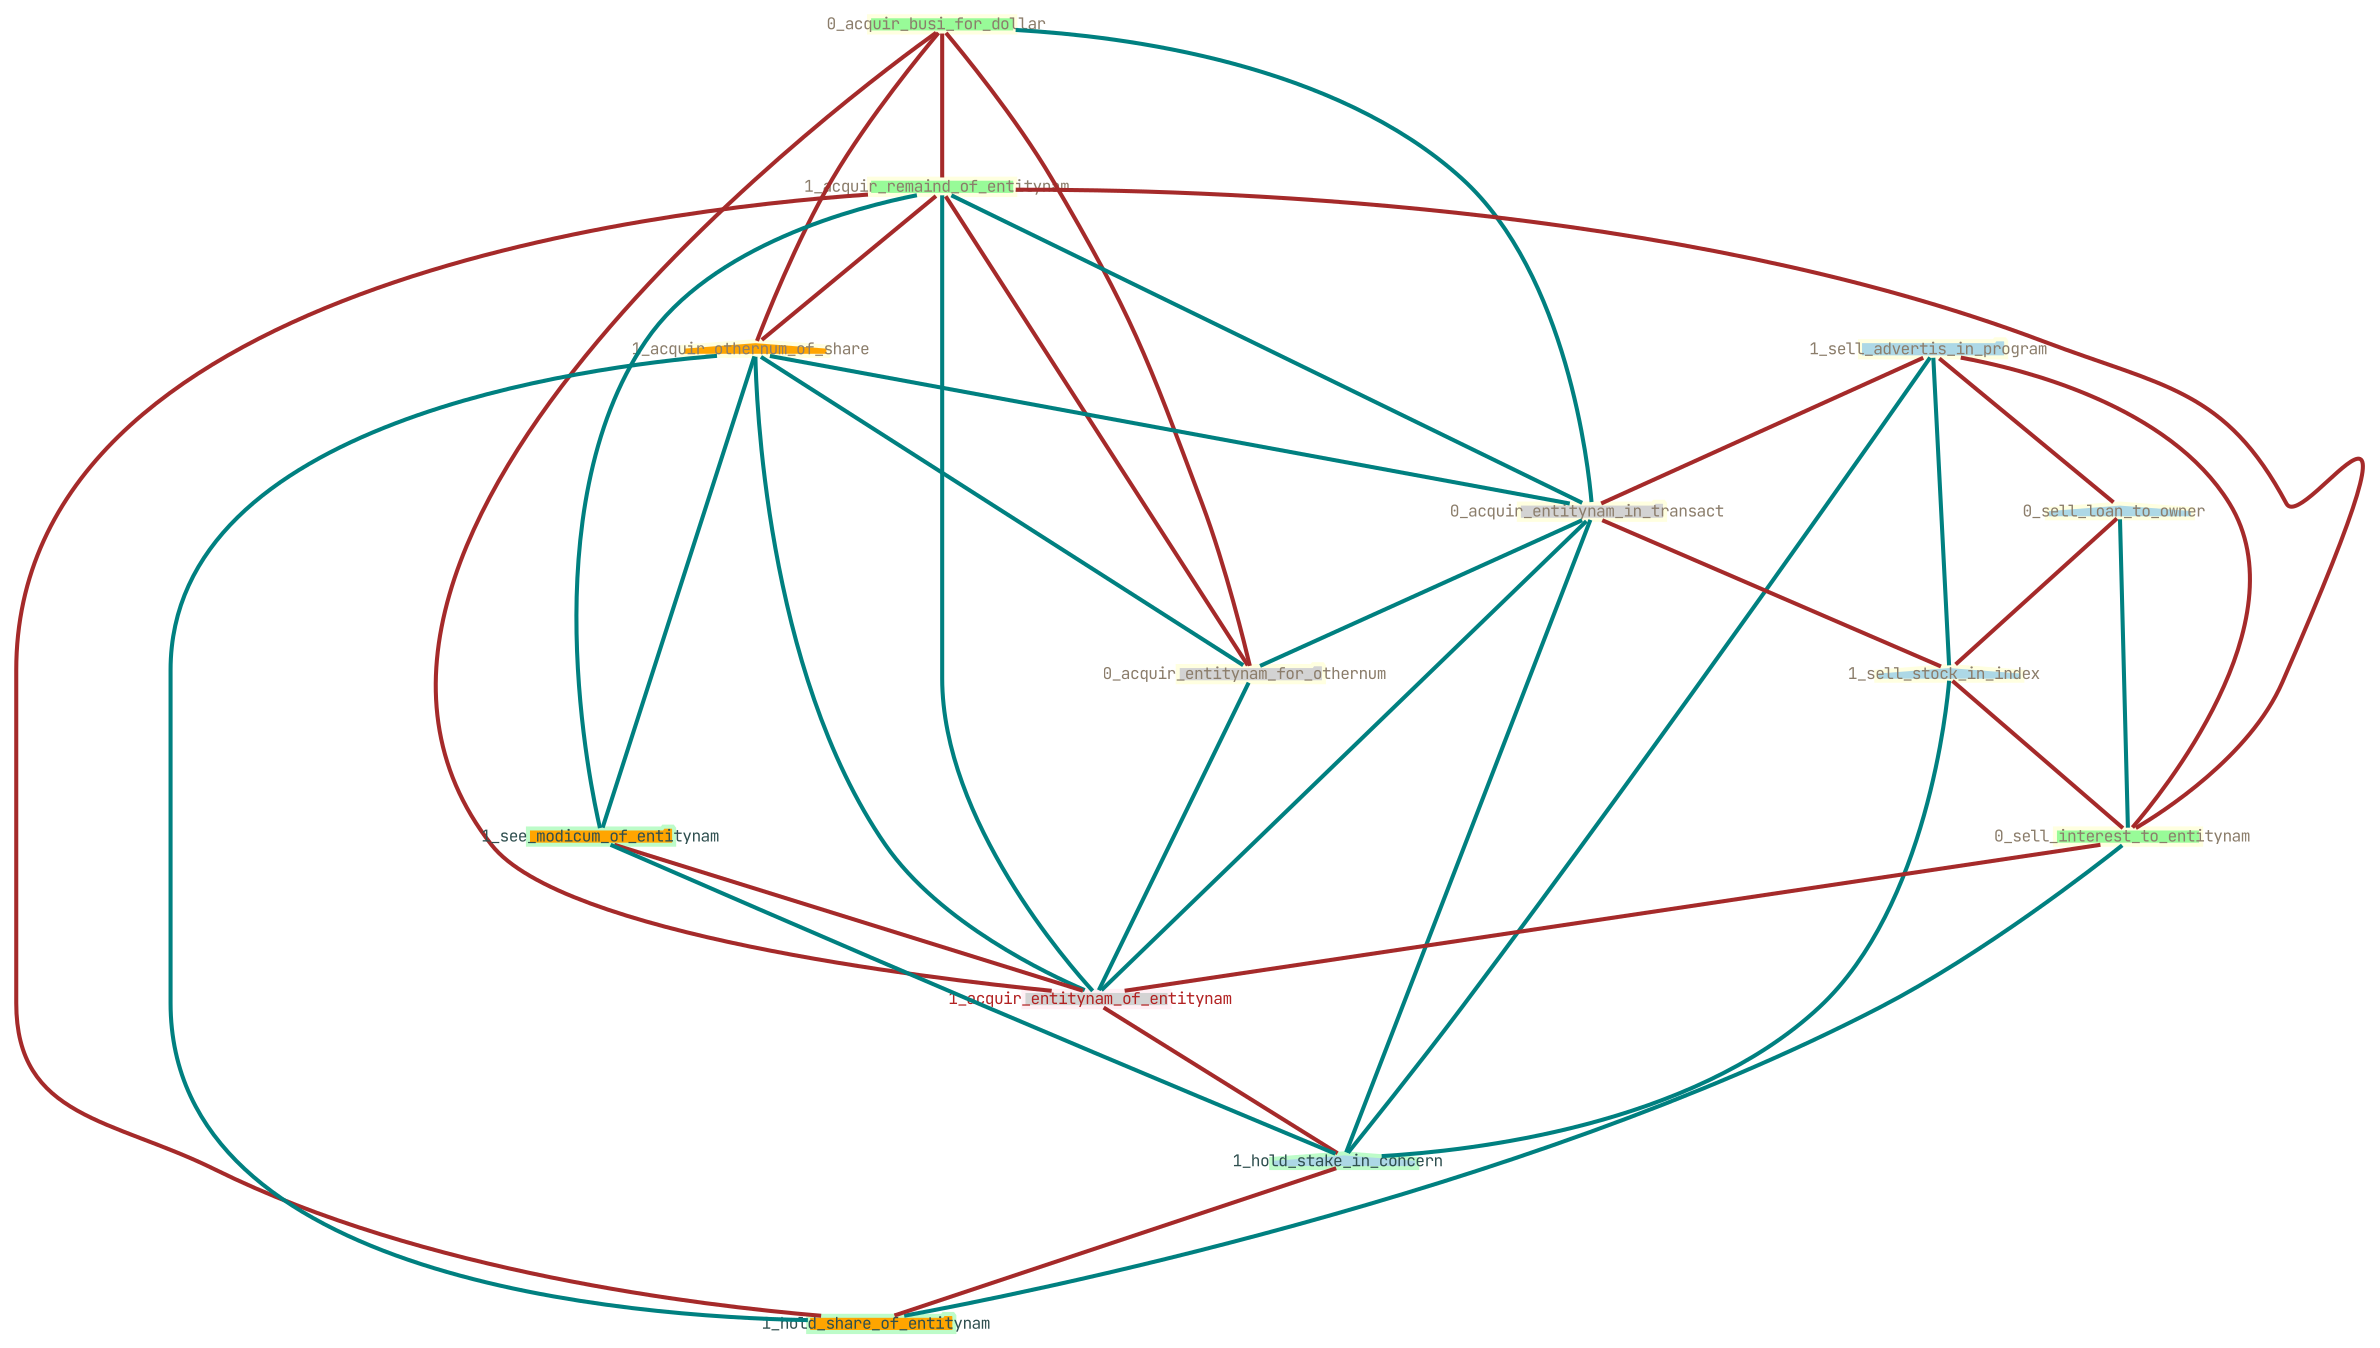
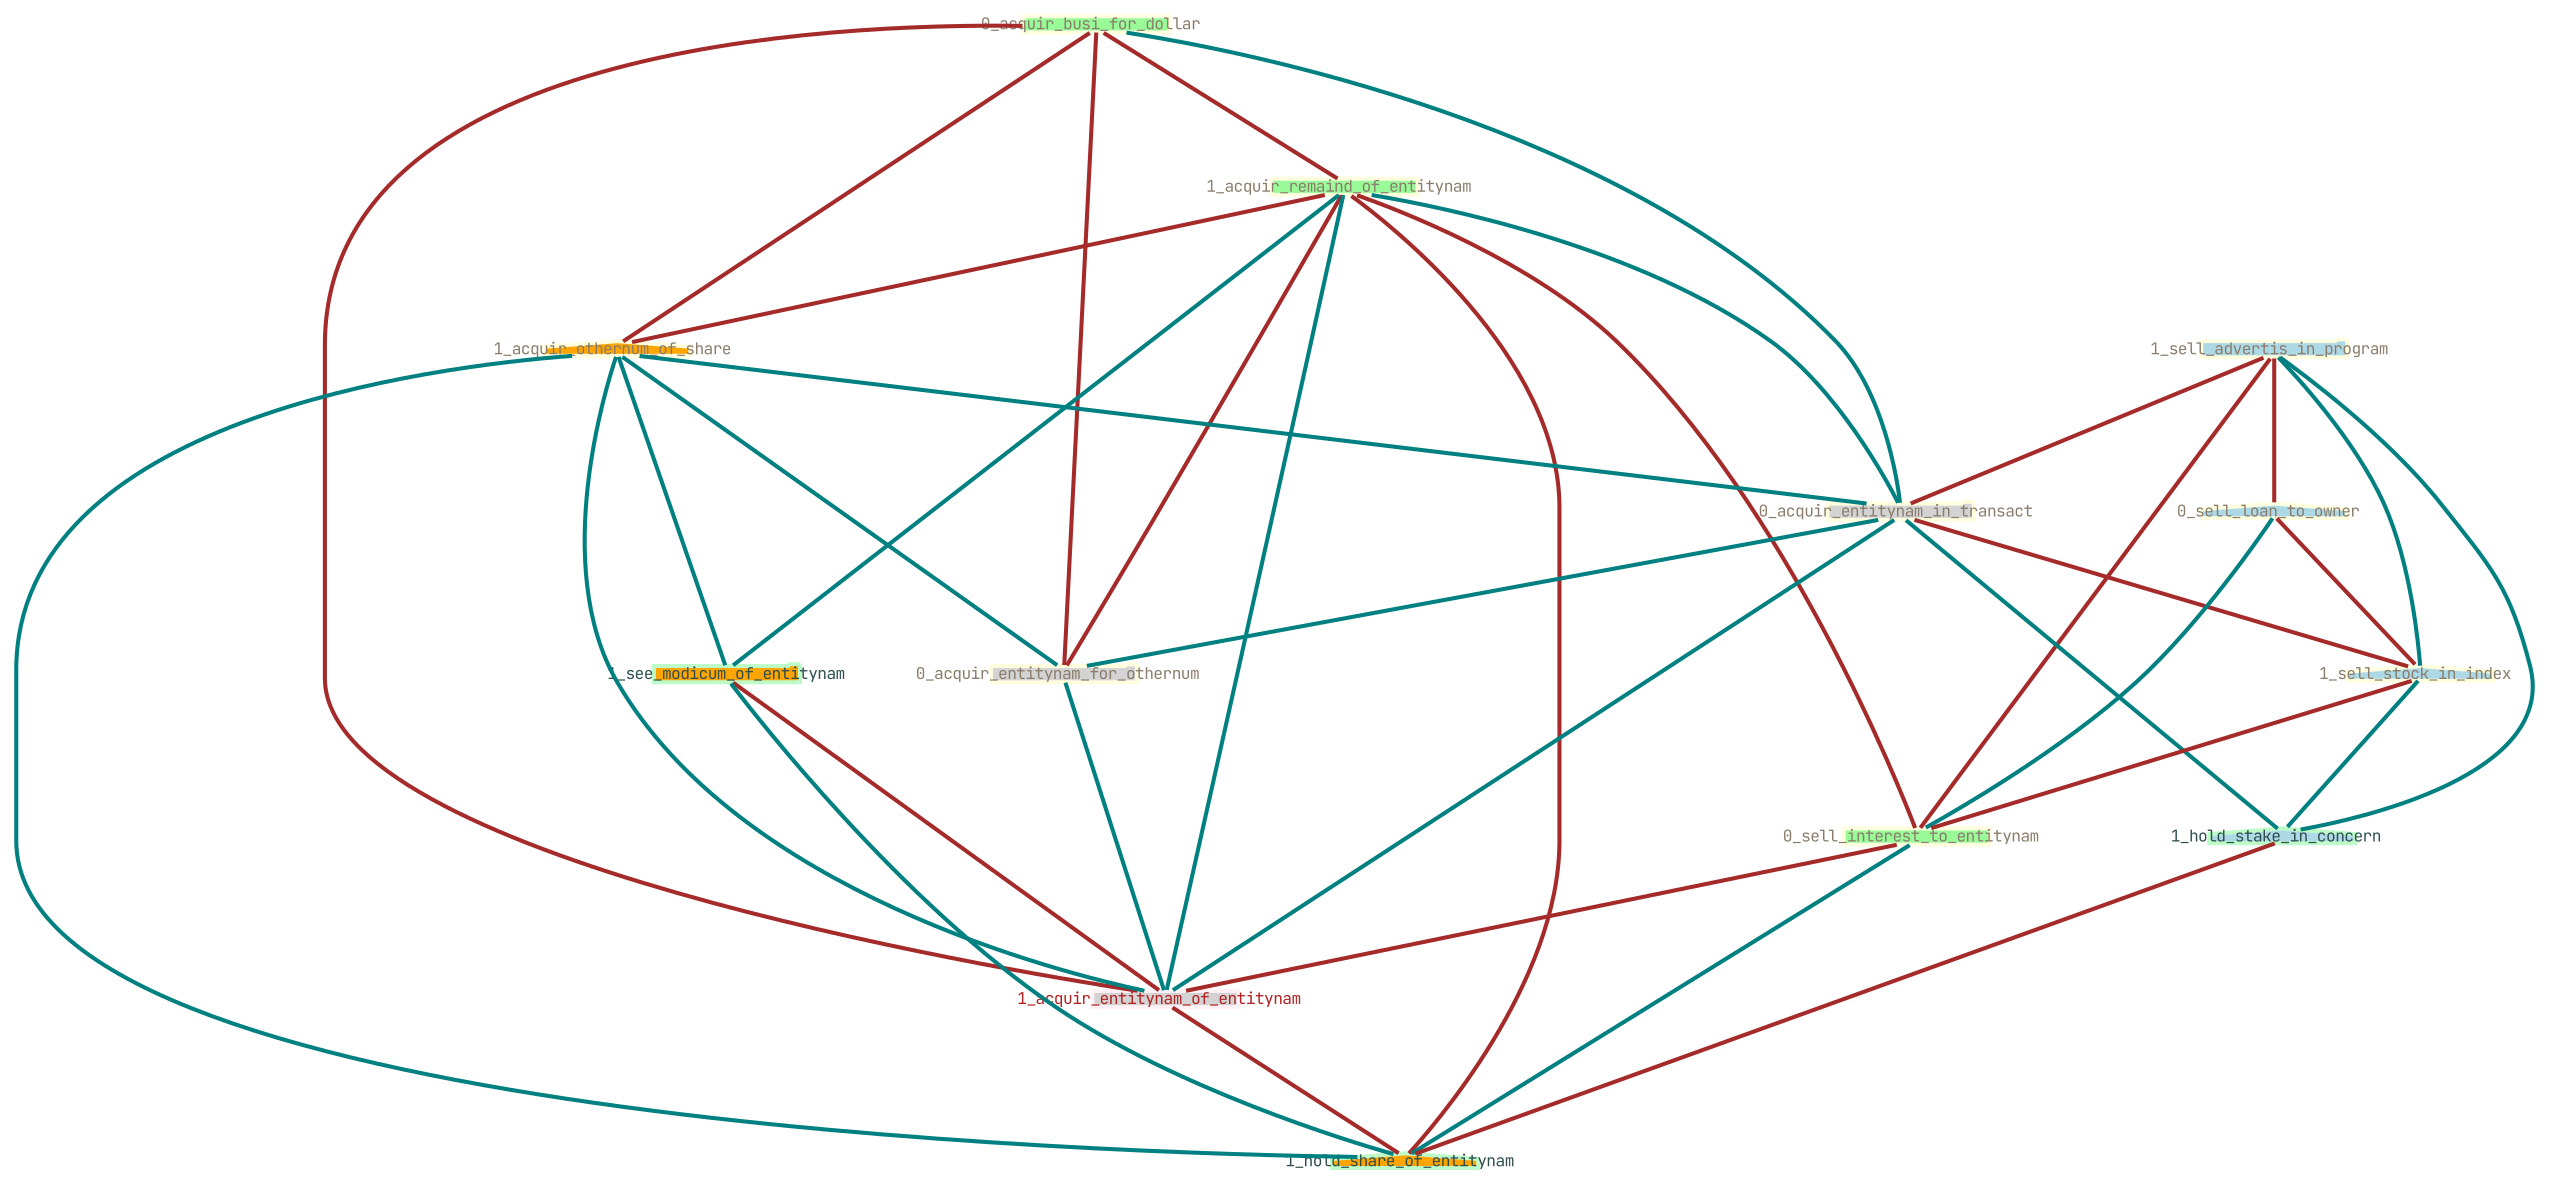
(1009, 1016) -> (1053, 1005)
(1215, 1077) -> (1286, 1080)
(881, 1324) -> (1405, 1161)
